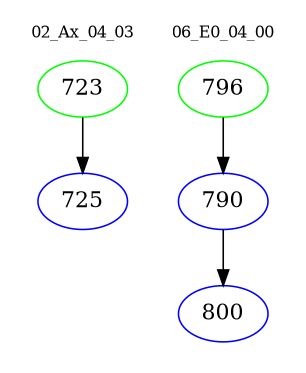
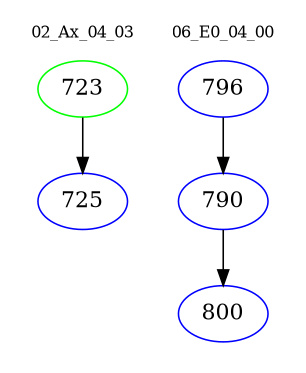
(223, 89) -> (223, 89)
